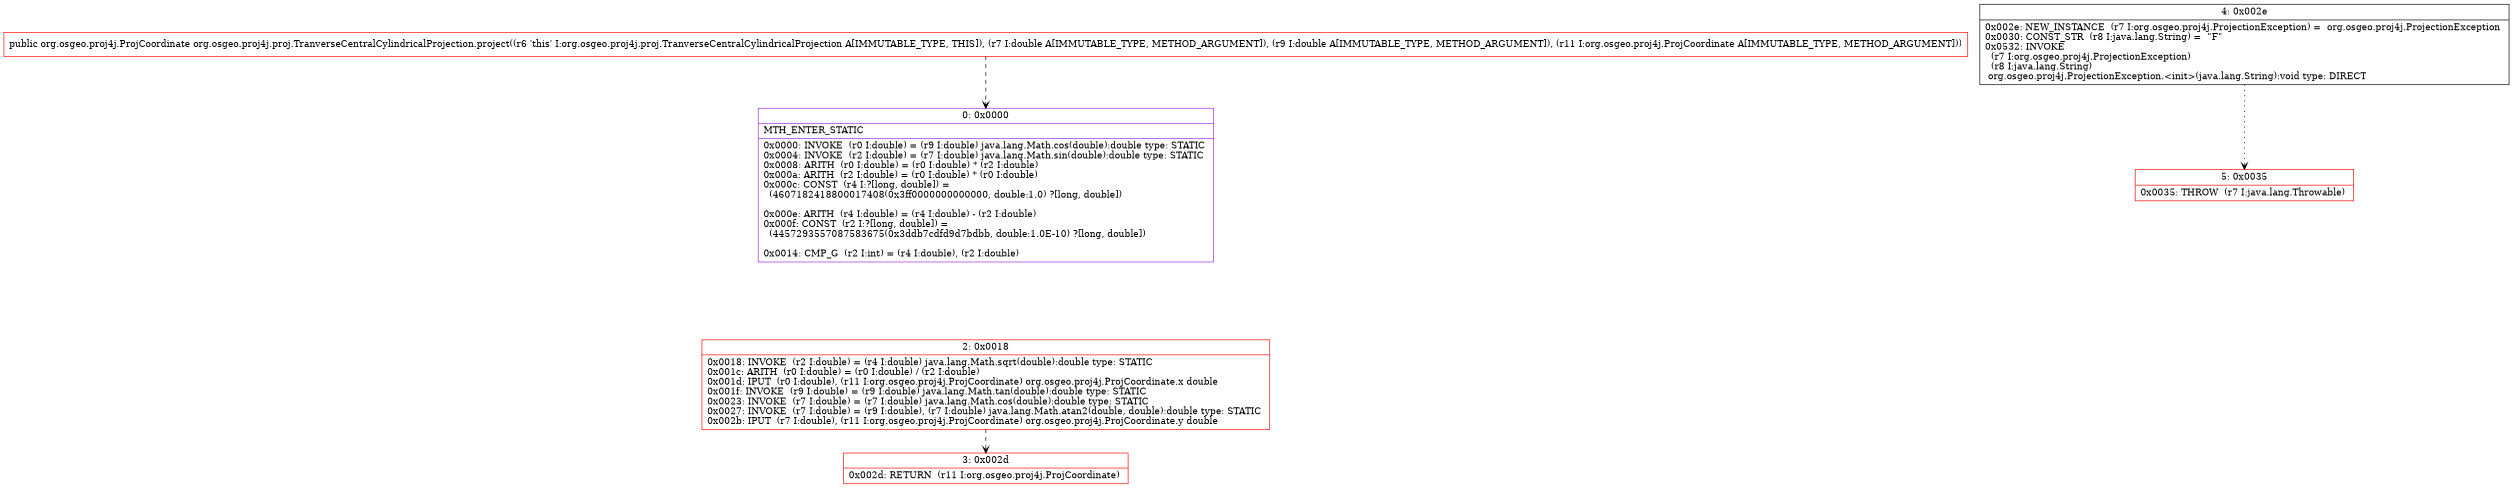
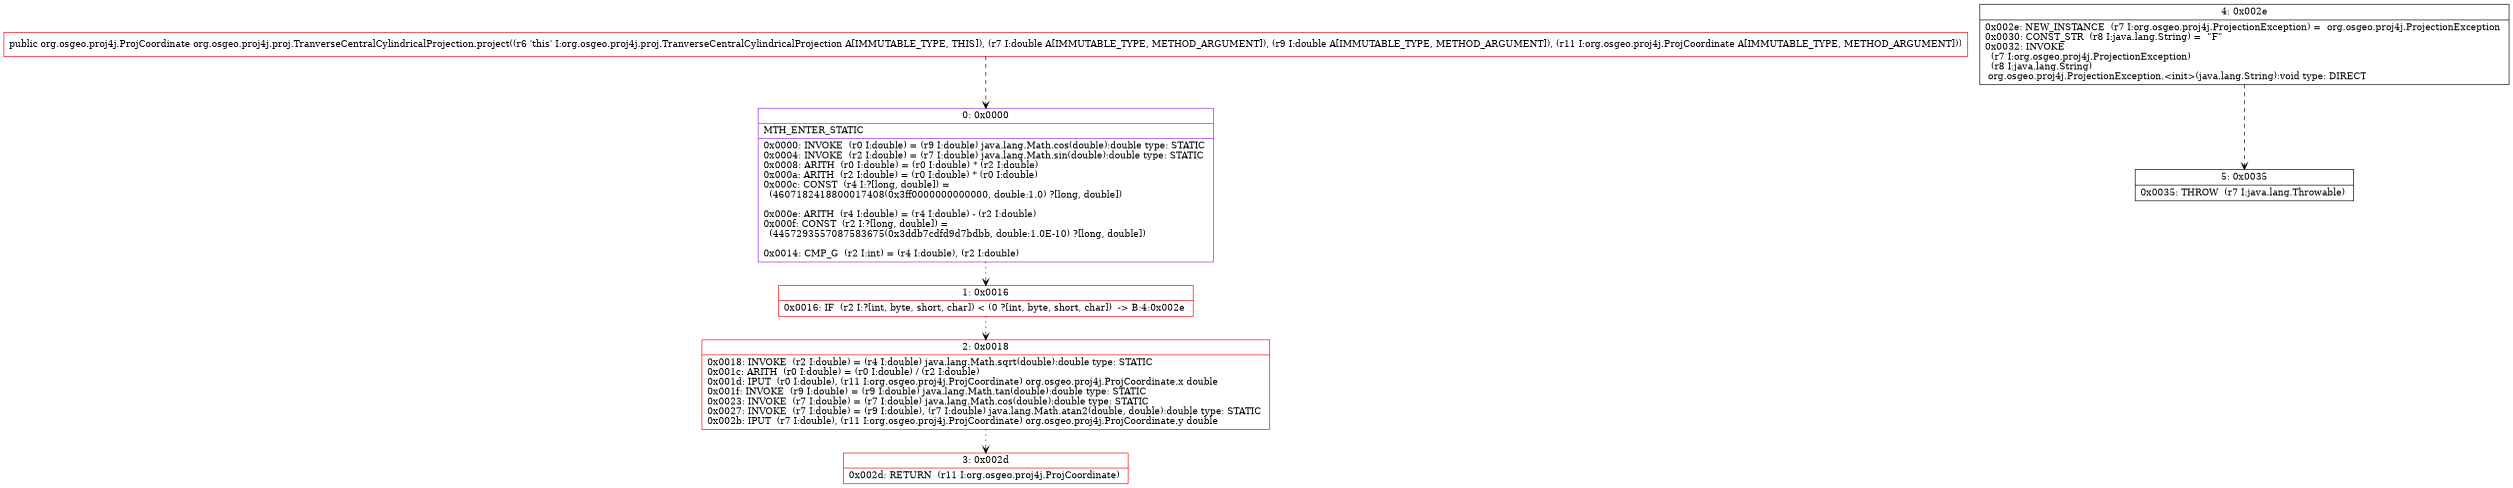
(2028, 47) -> (2028, 47)
(2244, 124) -> (2244, 124)
(2244, 185) -> (2244, 185)
none -> (986, 301)
(986, 438) -> (986, 438)
